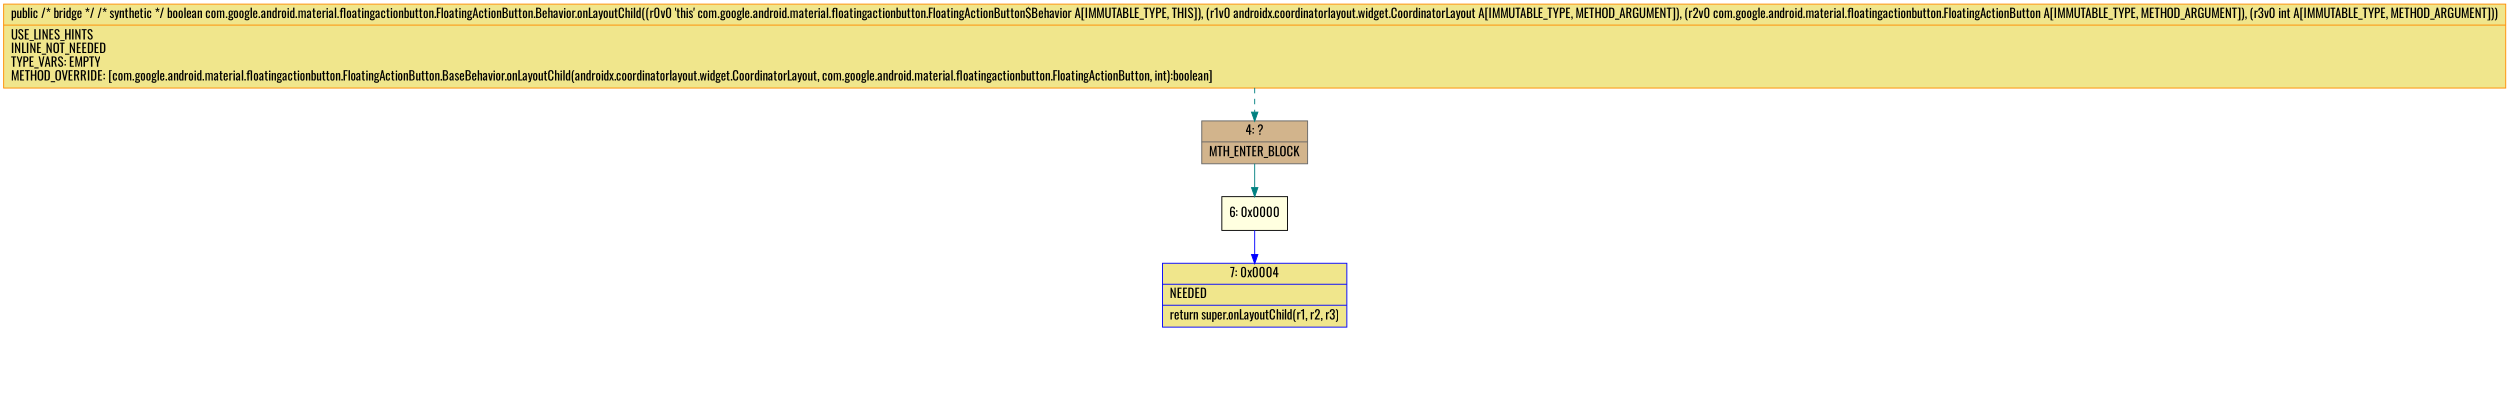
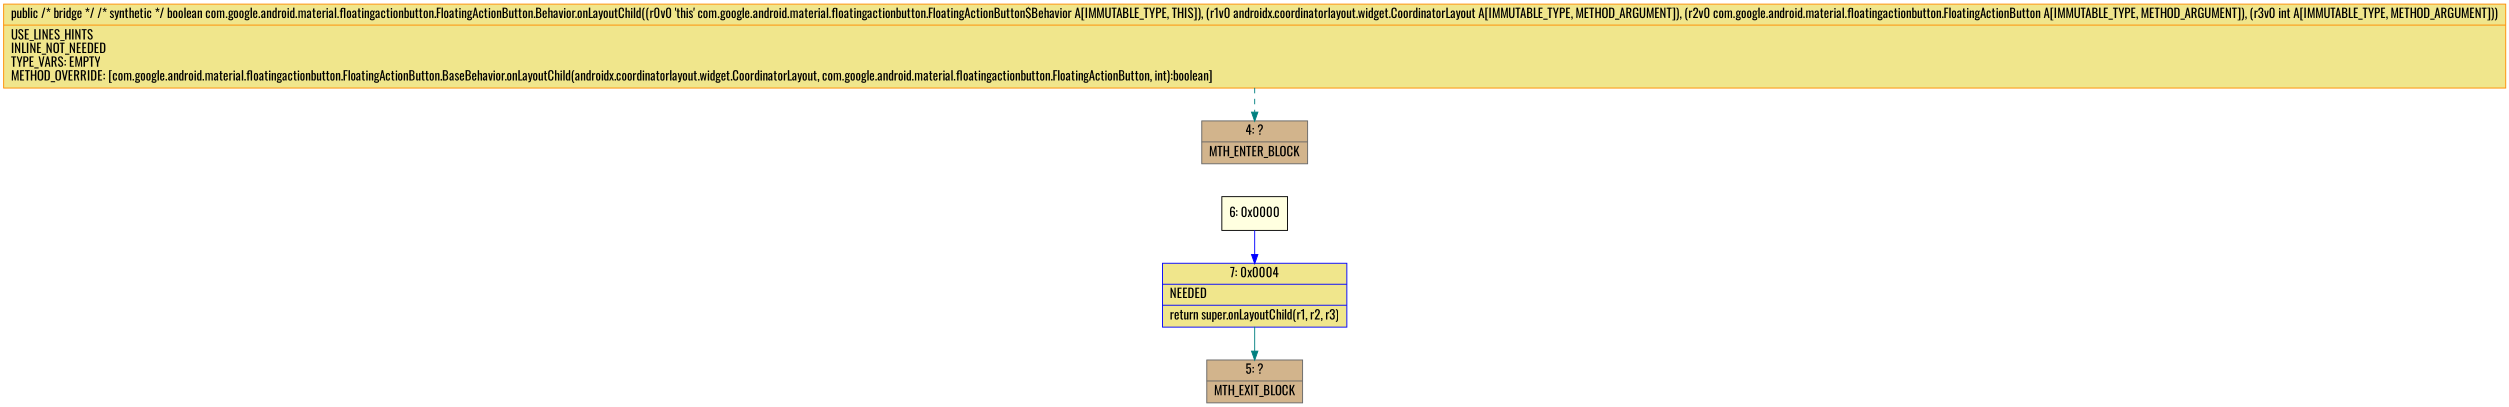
(1255, 176) -> none
none -> (1255, 381)
